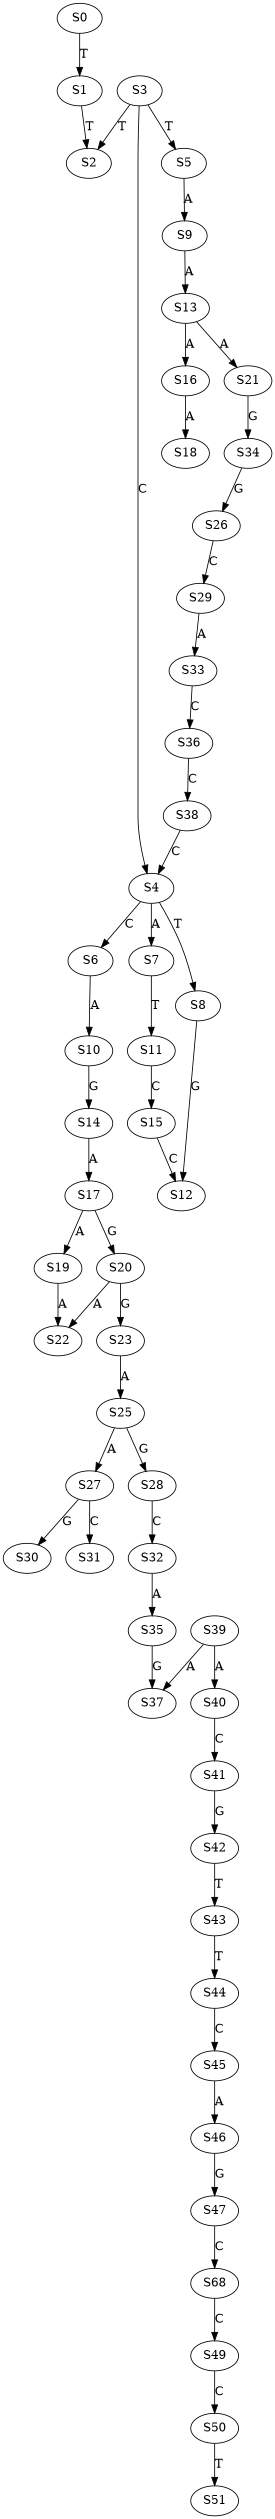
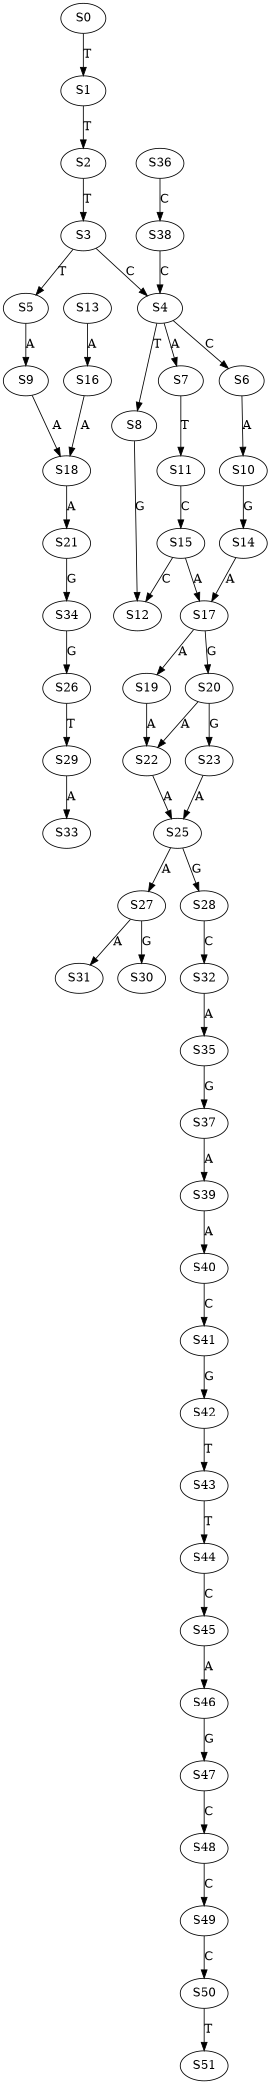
(116, 123) -> (83, 195)
(185, 268) -> (45, 422)
(214, 341) -> (67, 503)
(213, 562) -> (71, 725)
none -> (191, 576)
(191, 703) -> none
none -> (160, 793)
(94, 1522) -> (118, 942)
(186, 1664) -> (204, 1155)
(215, 2283) -> (204, 1848)
